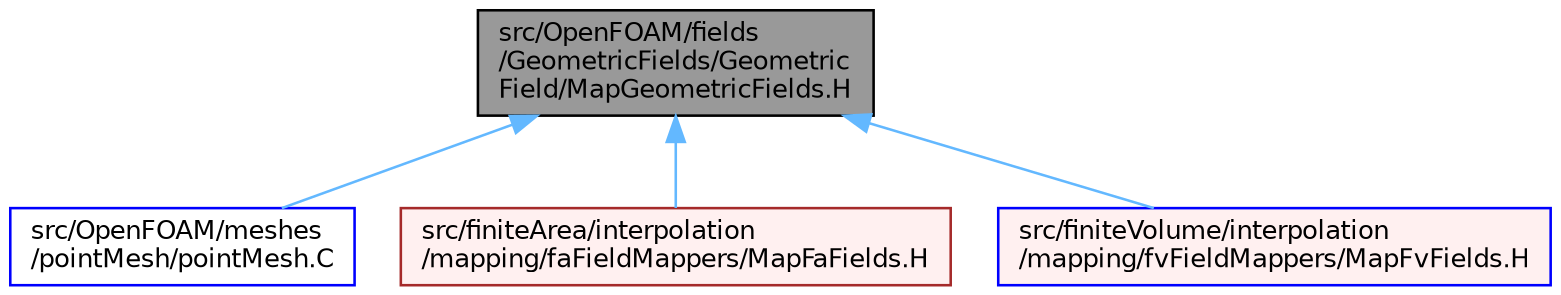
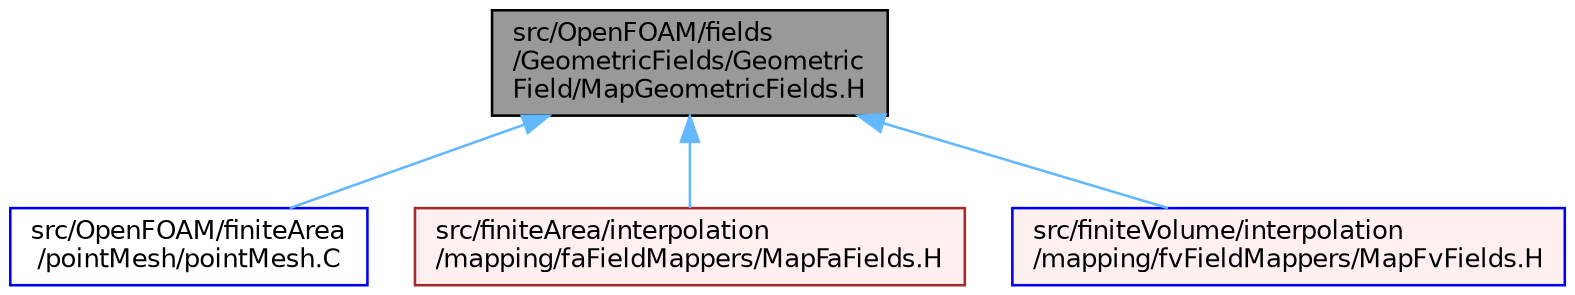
(182, 247) -> (189, 247)
